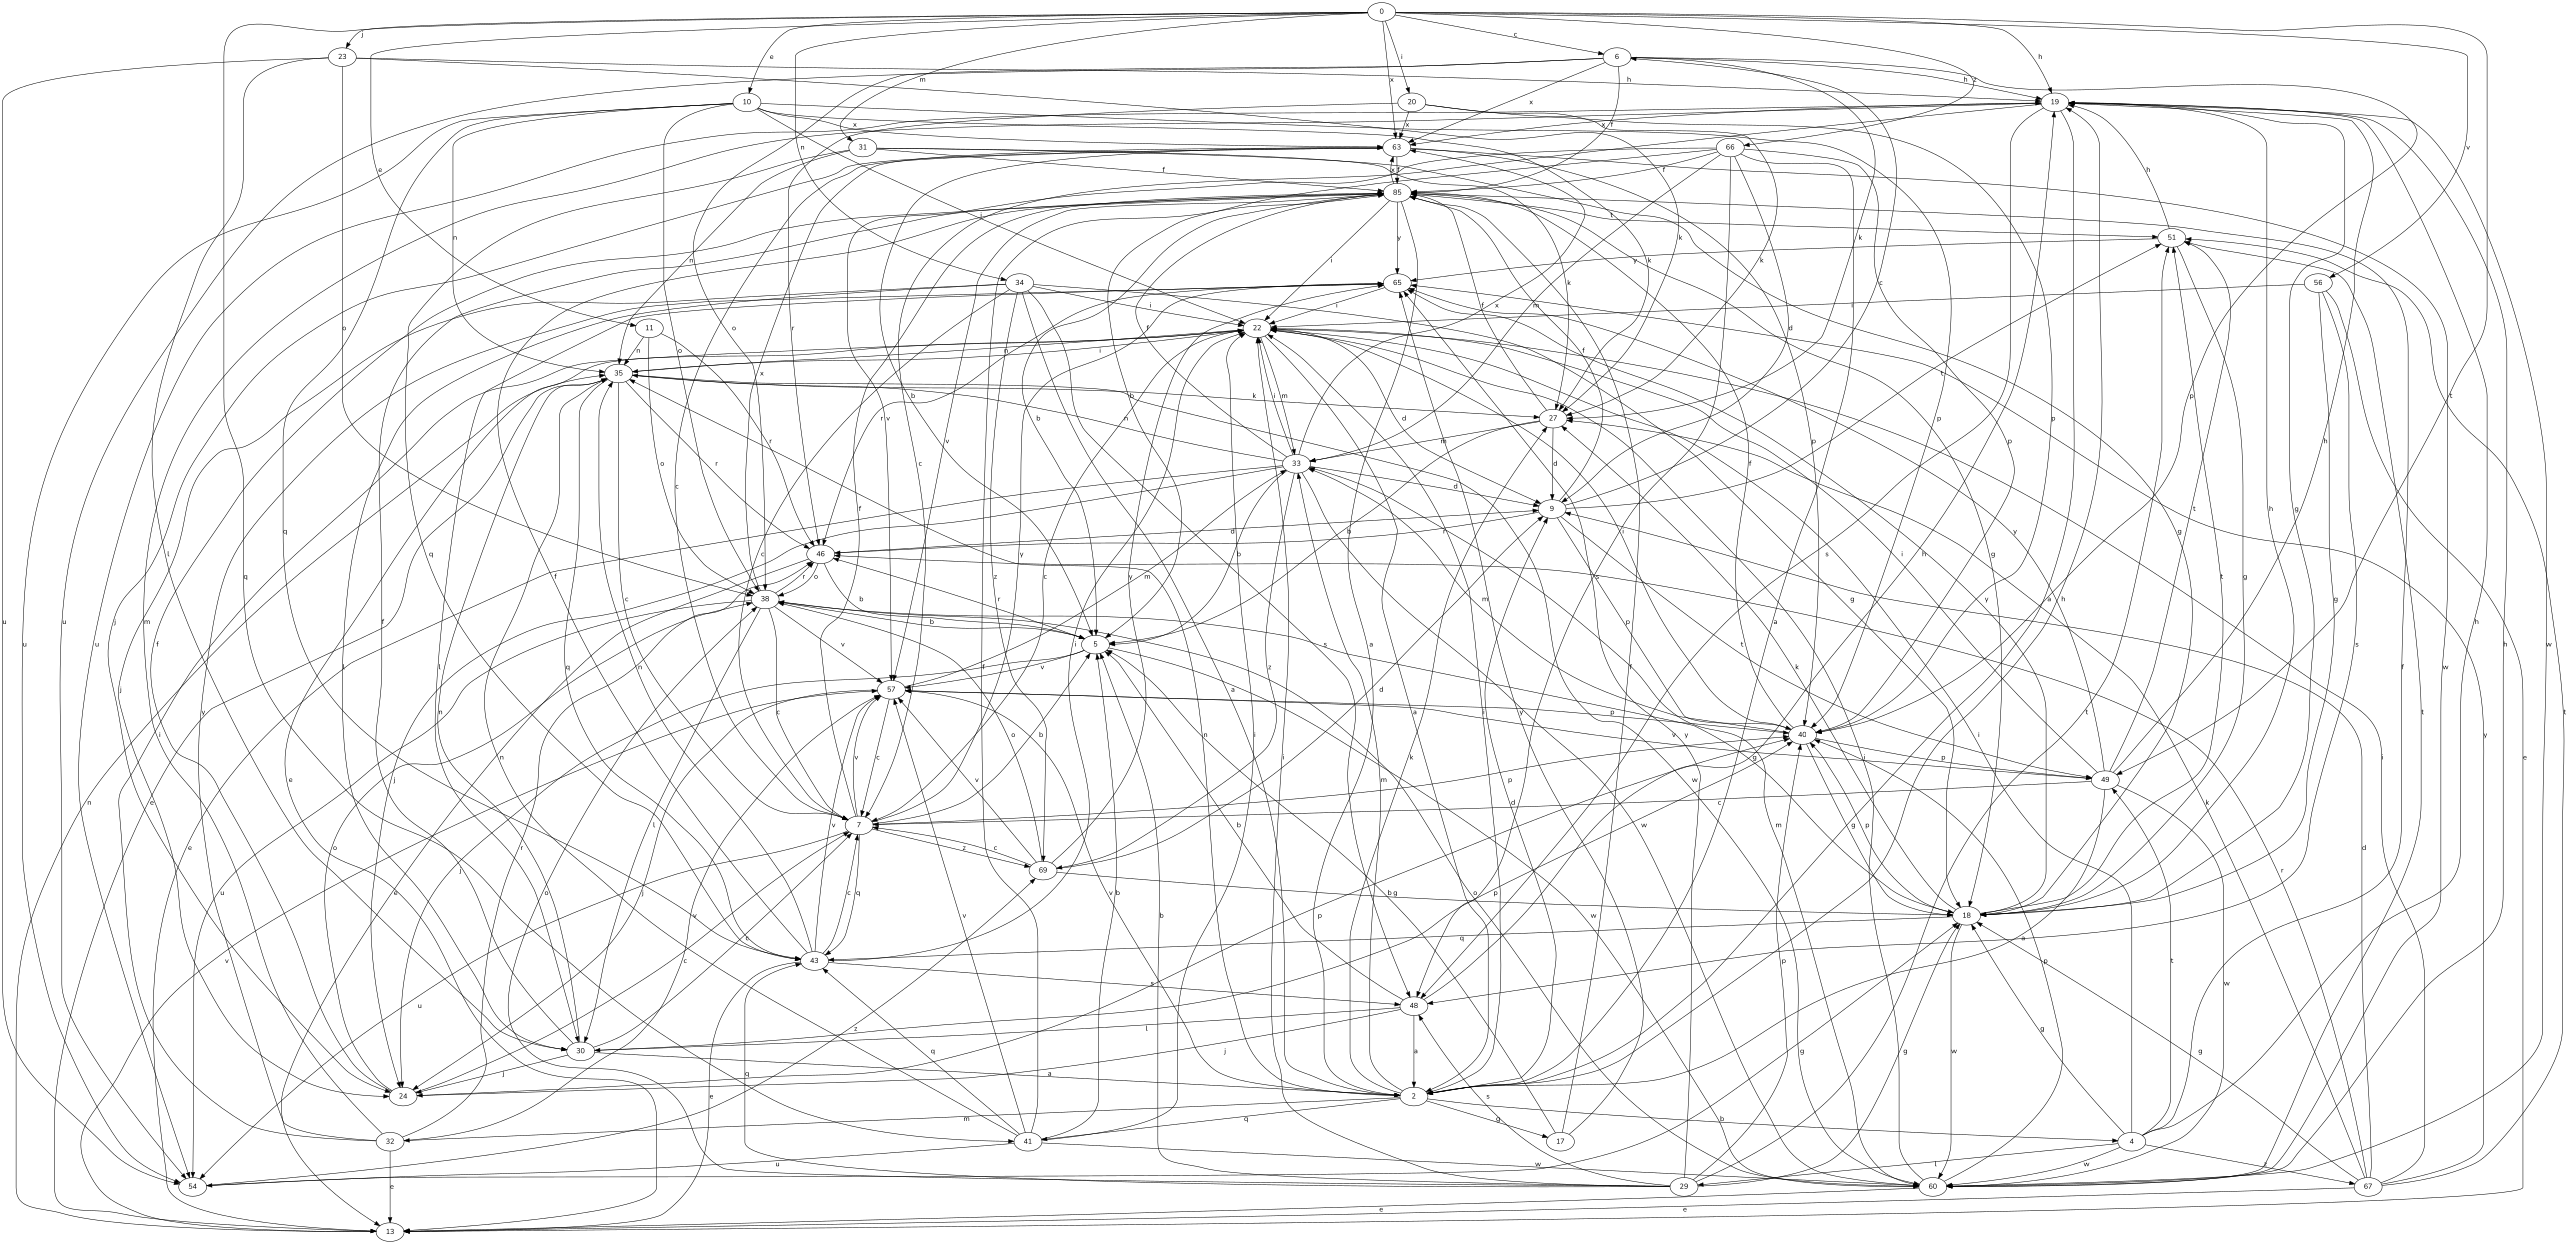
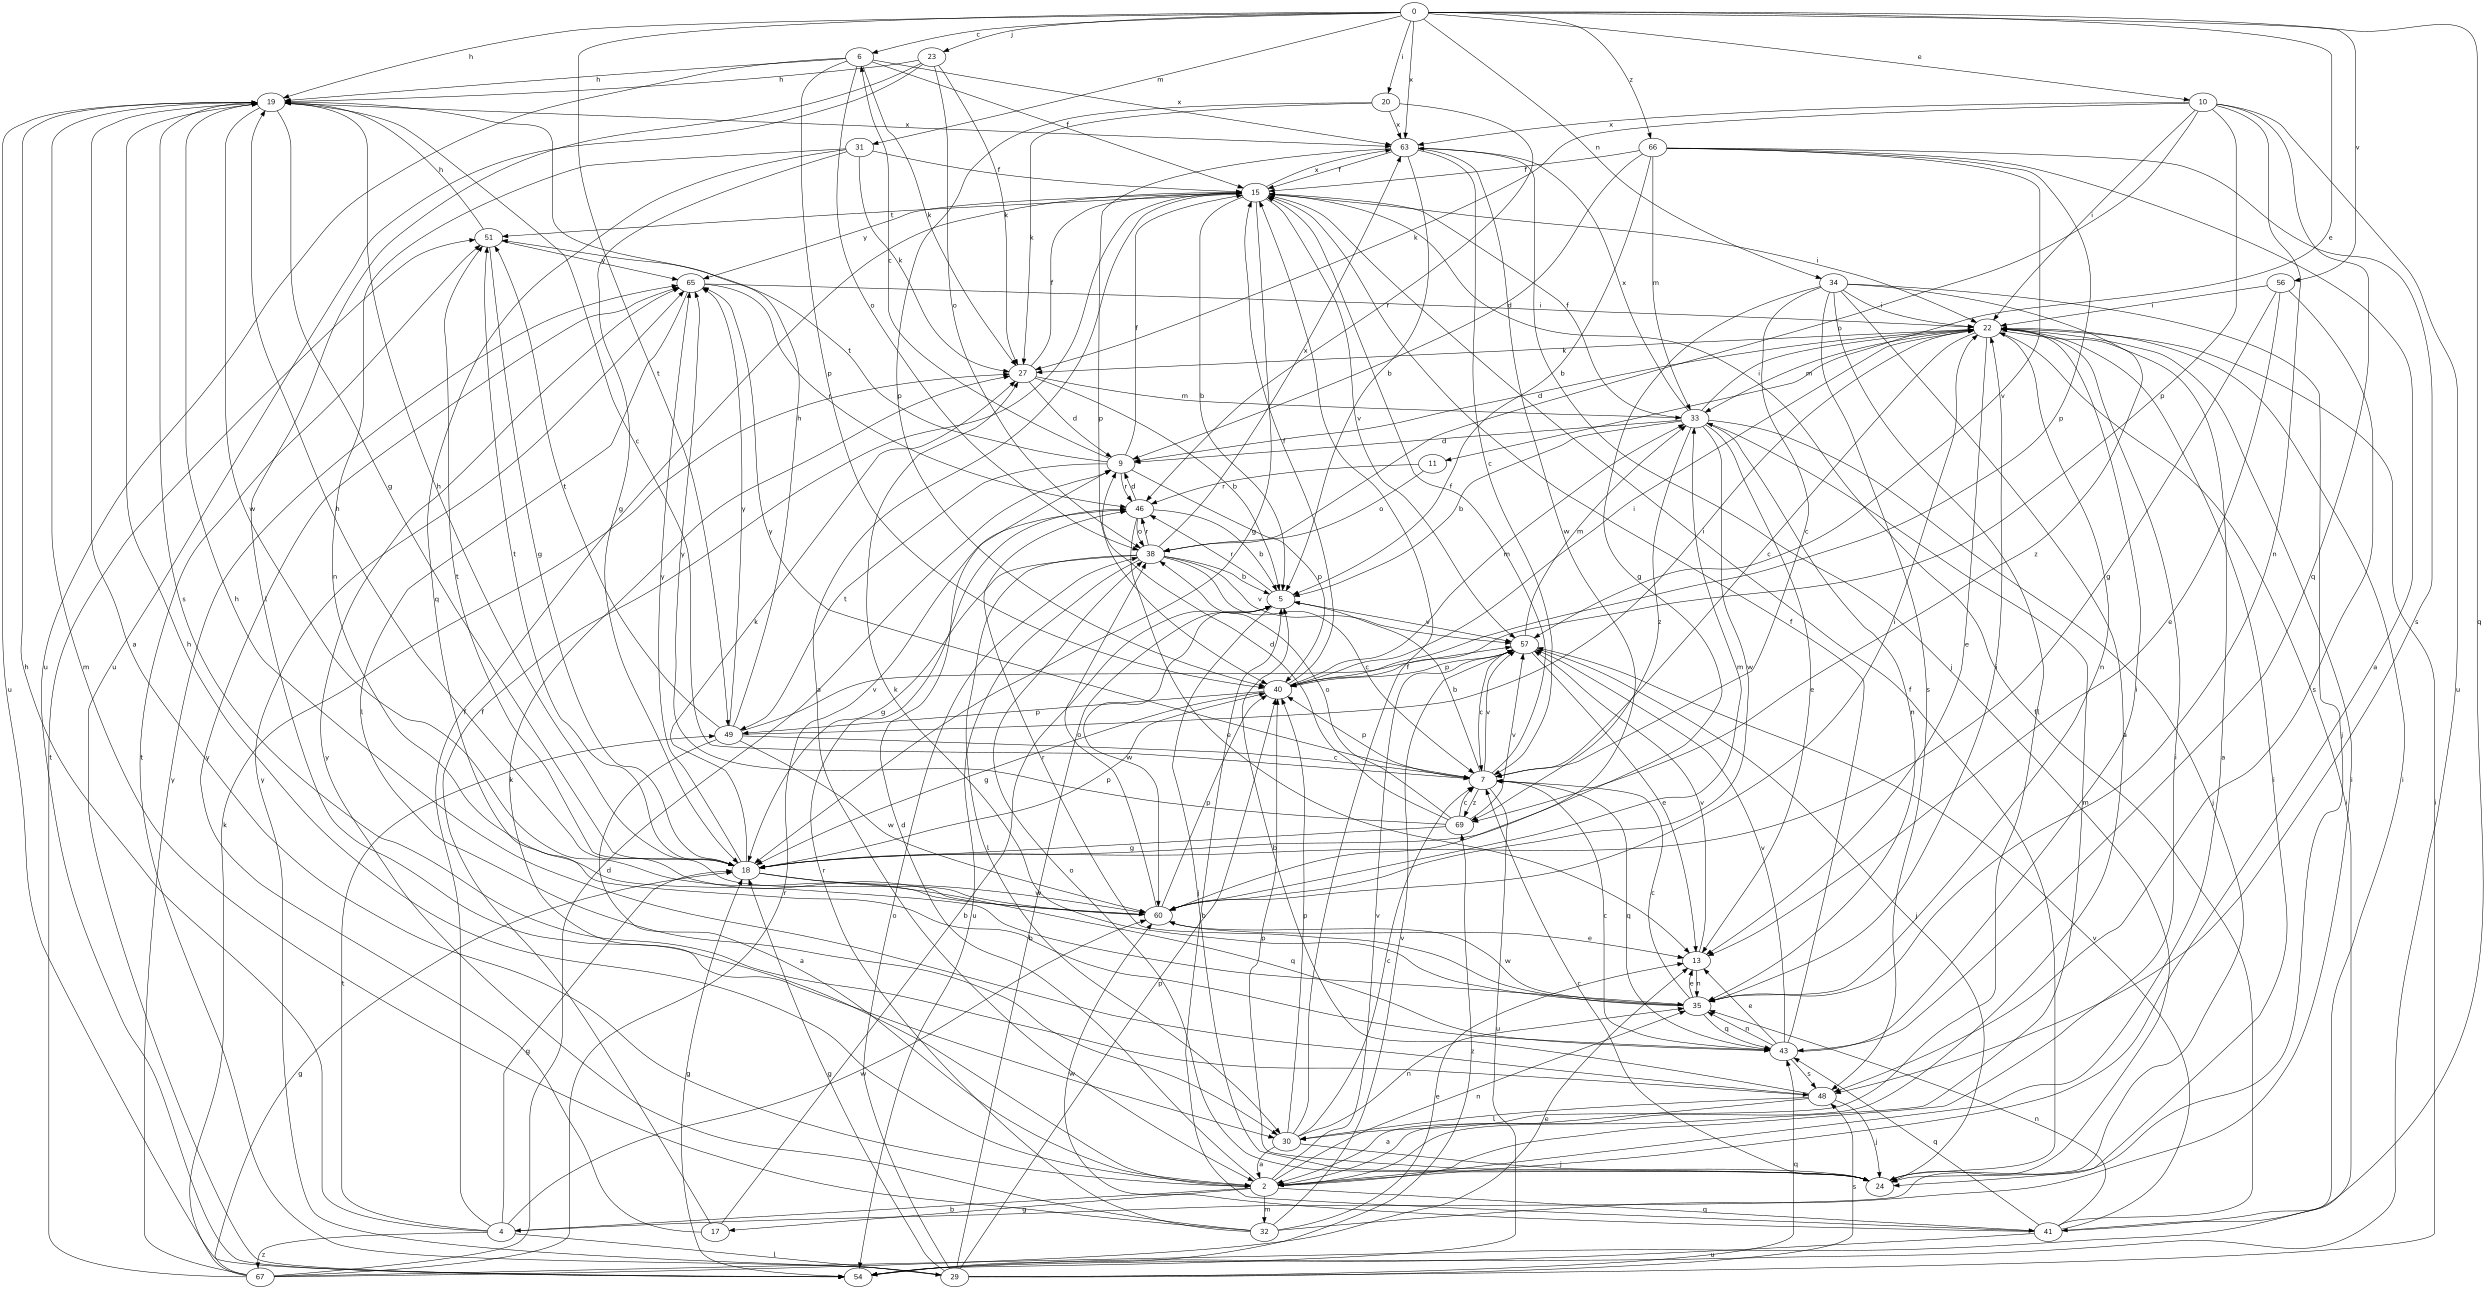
(1397, 193) -> (1255, 193)
(636, 349) -> none
none -> (1508, 351)
none -> (1646, 783)
